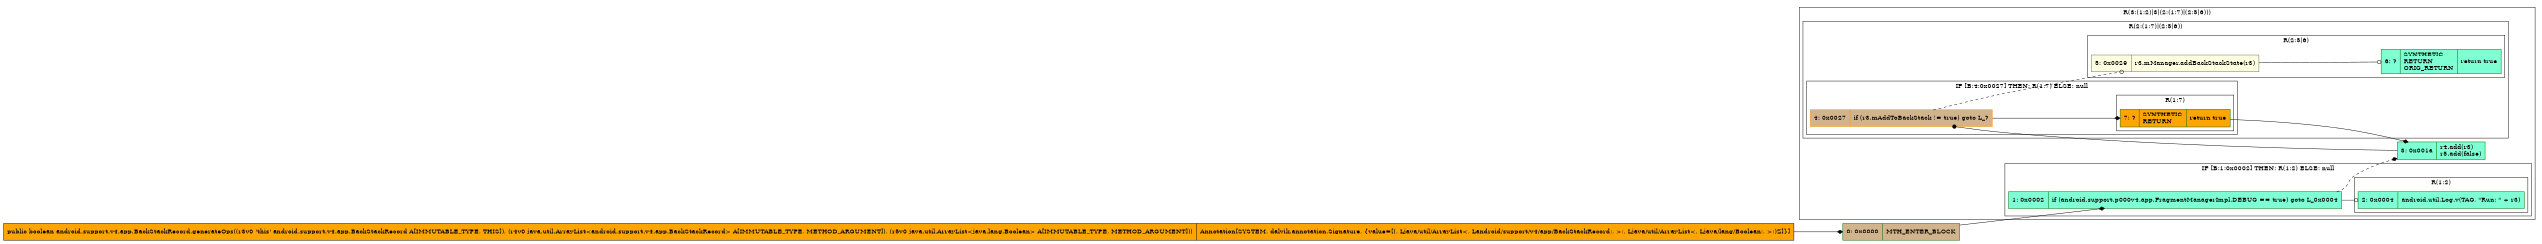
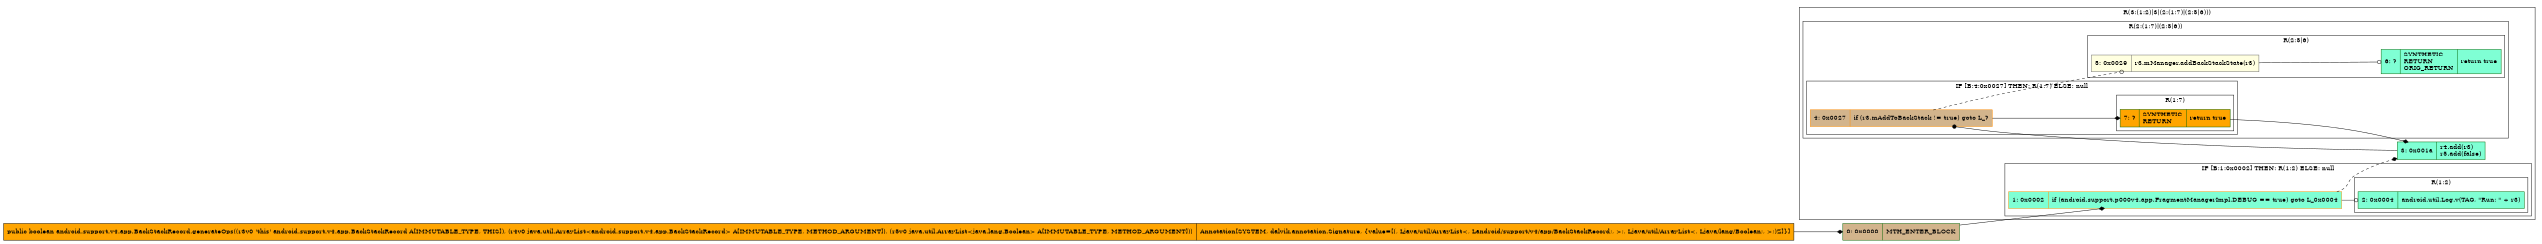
(2175, 200) -> (2175, 200)
